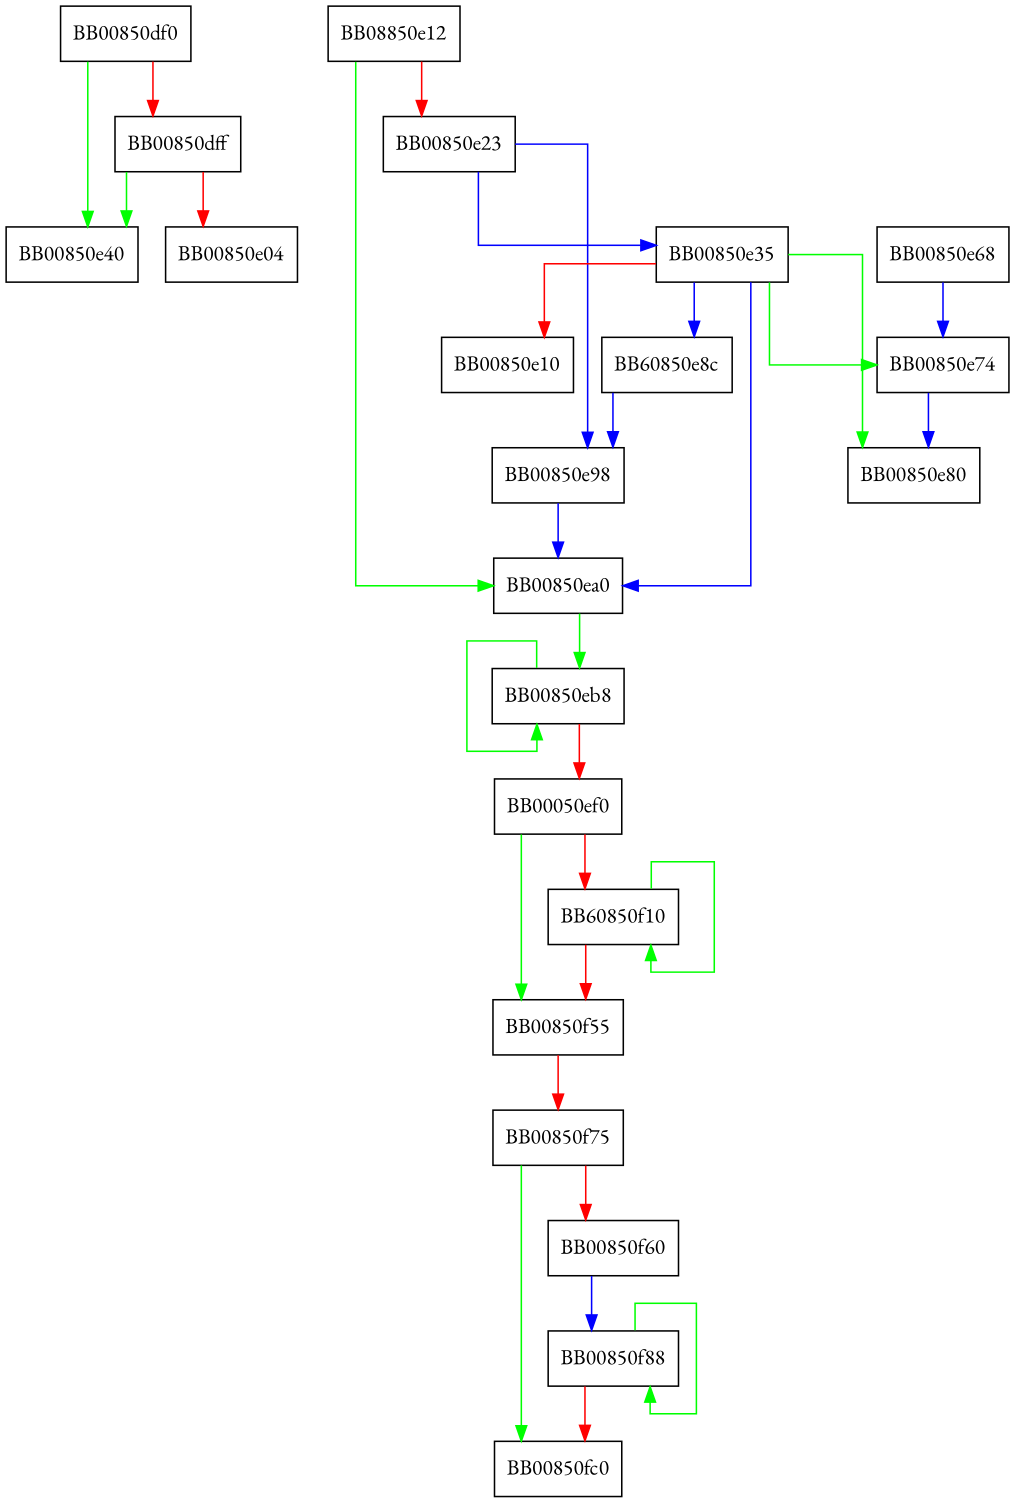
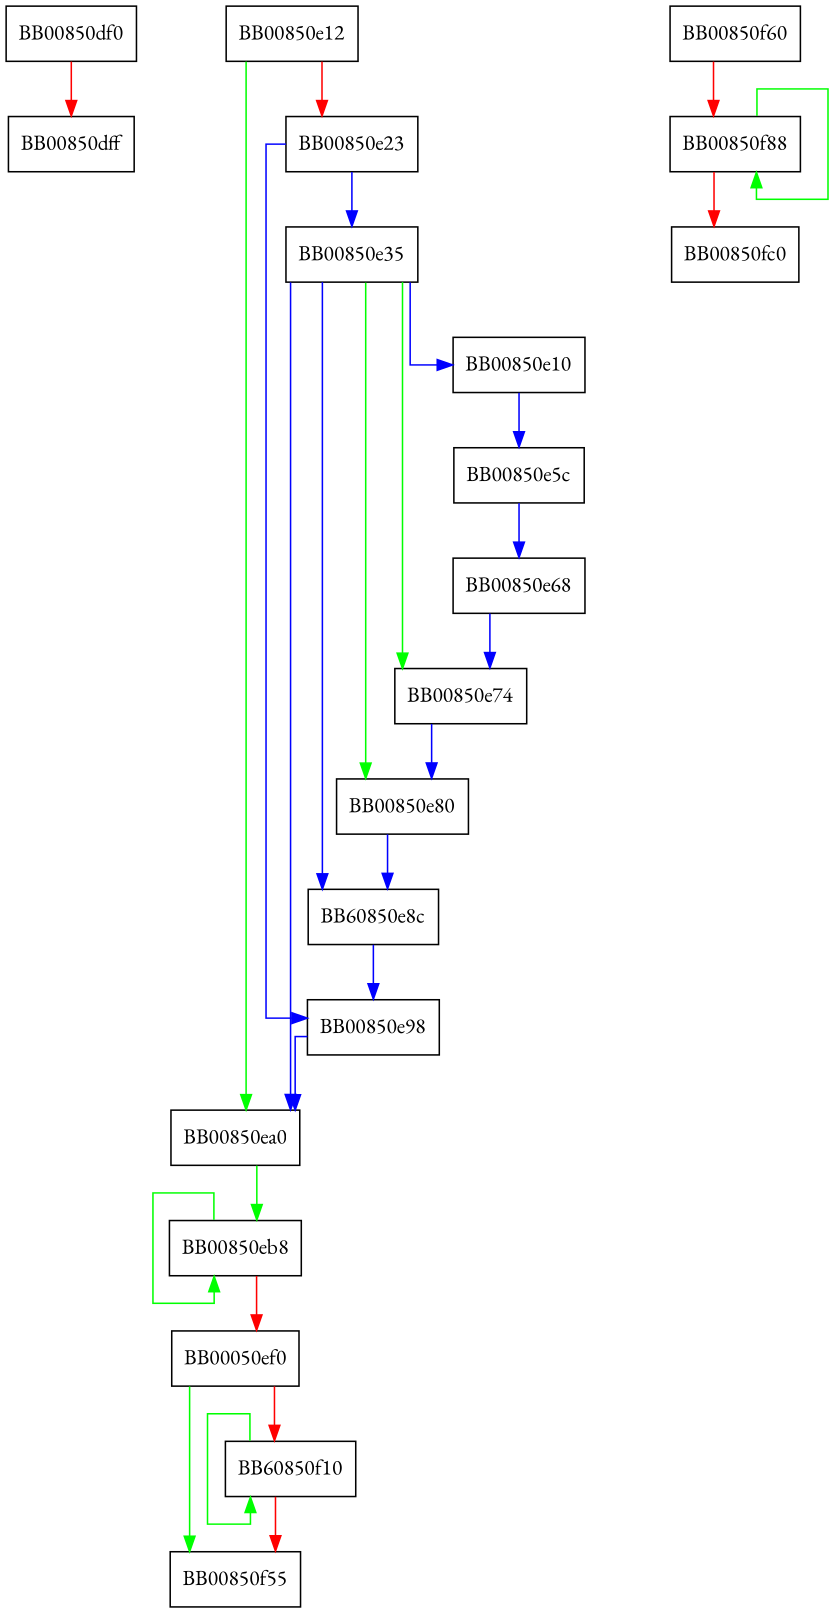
(394, 34) -> (292, 34)
(72, 255) -> none
(232, 255) -> none
(571, 264) -> (410, 337)
none -> (519, 475)
none -> (388, 854)
(558, 1138) -> none
(592, 1295) -> (714, 81)
